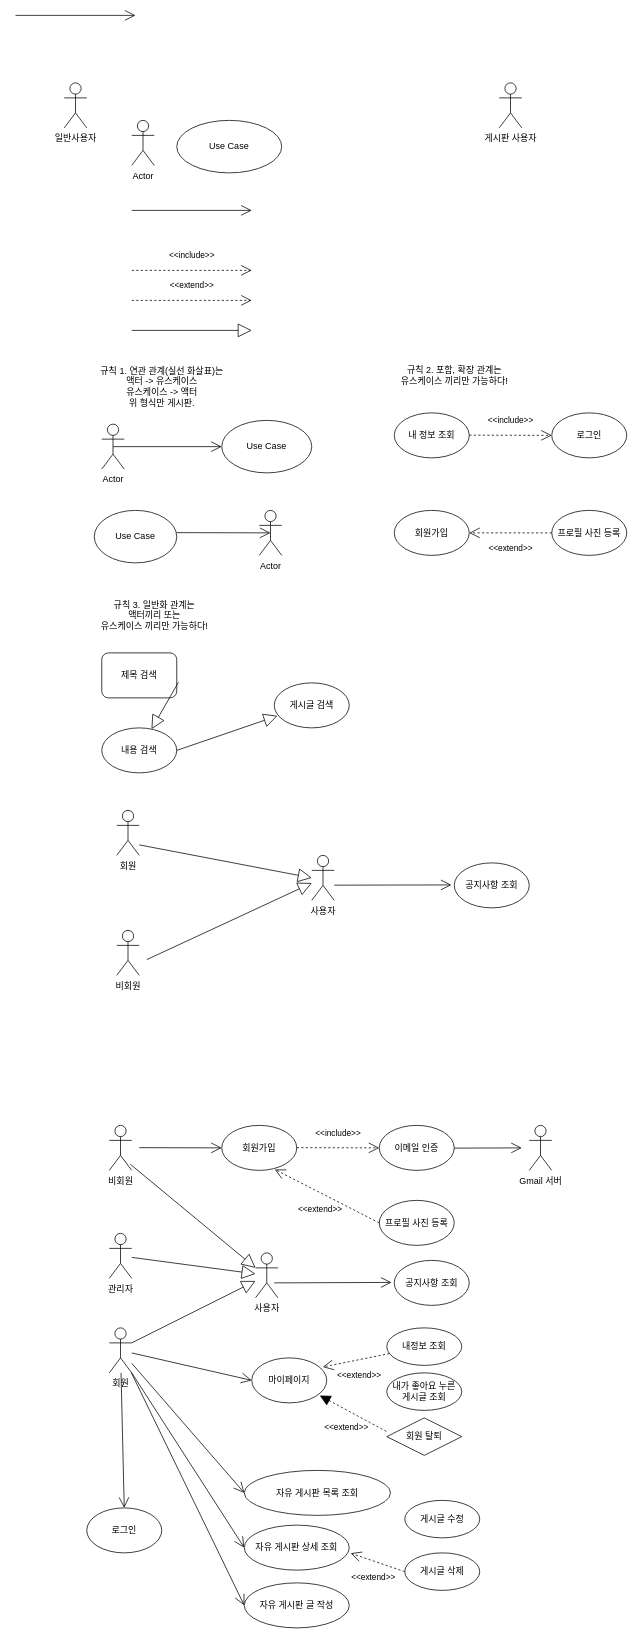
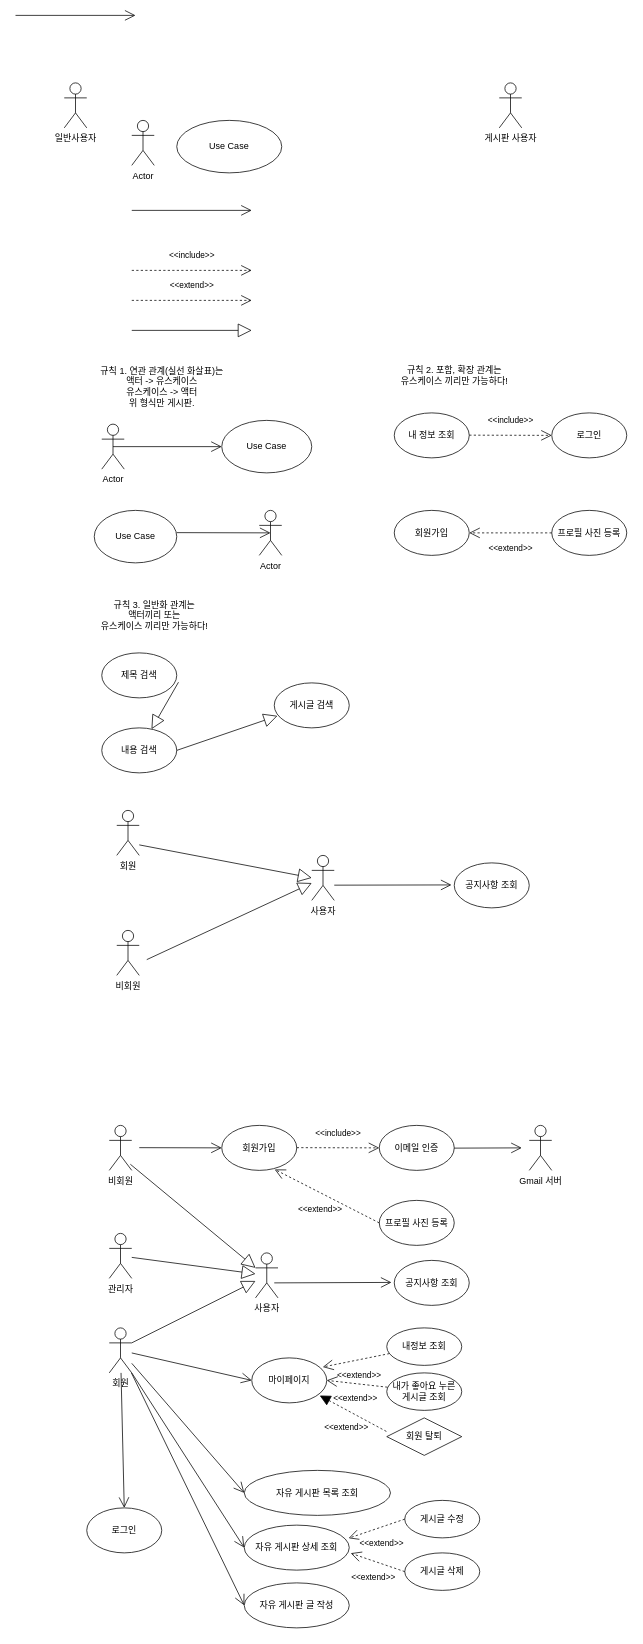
(139, 675) -> (139, 675)
none -> (358, 1384)
none -> (378, 1528)
